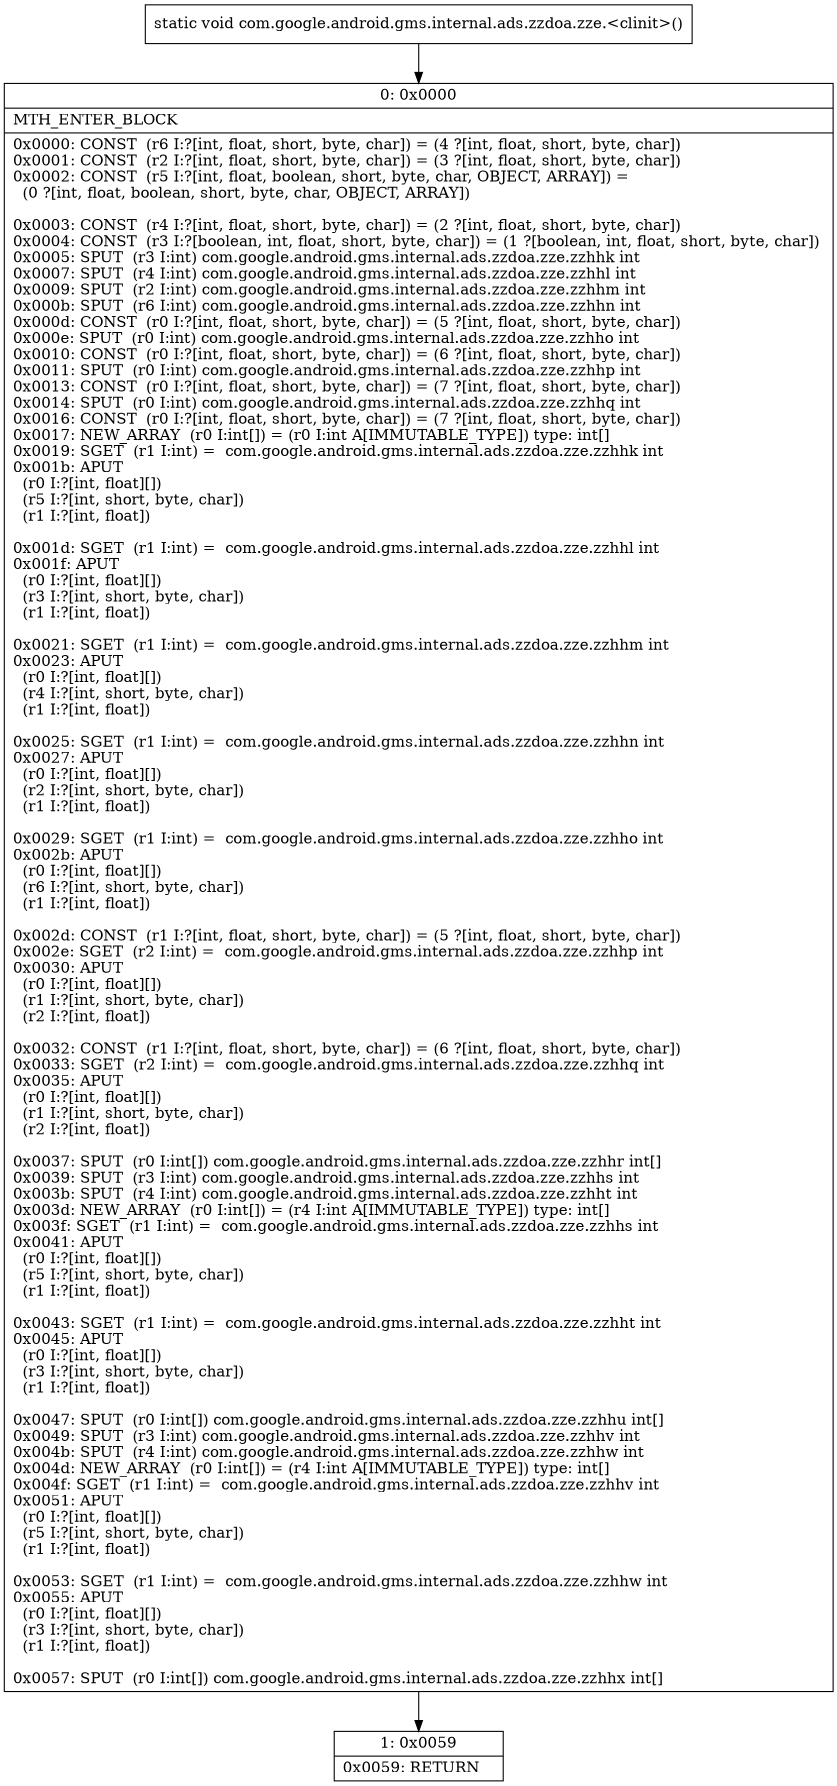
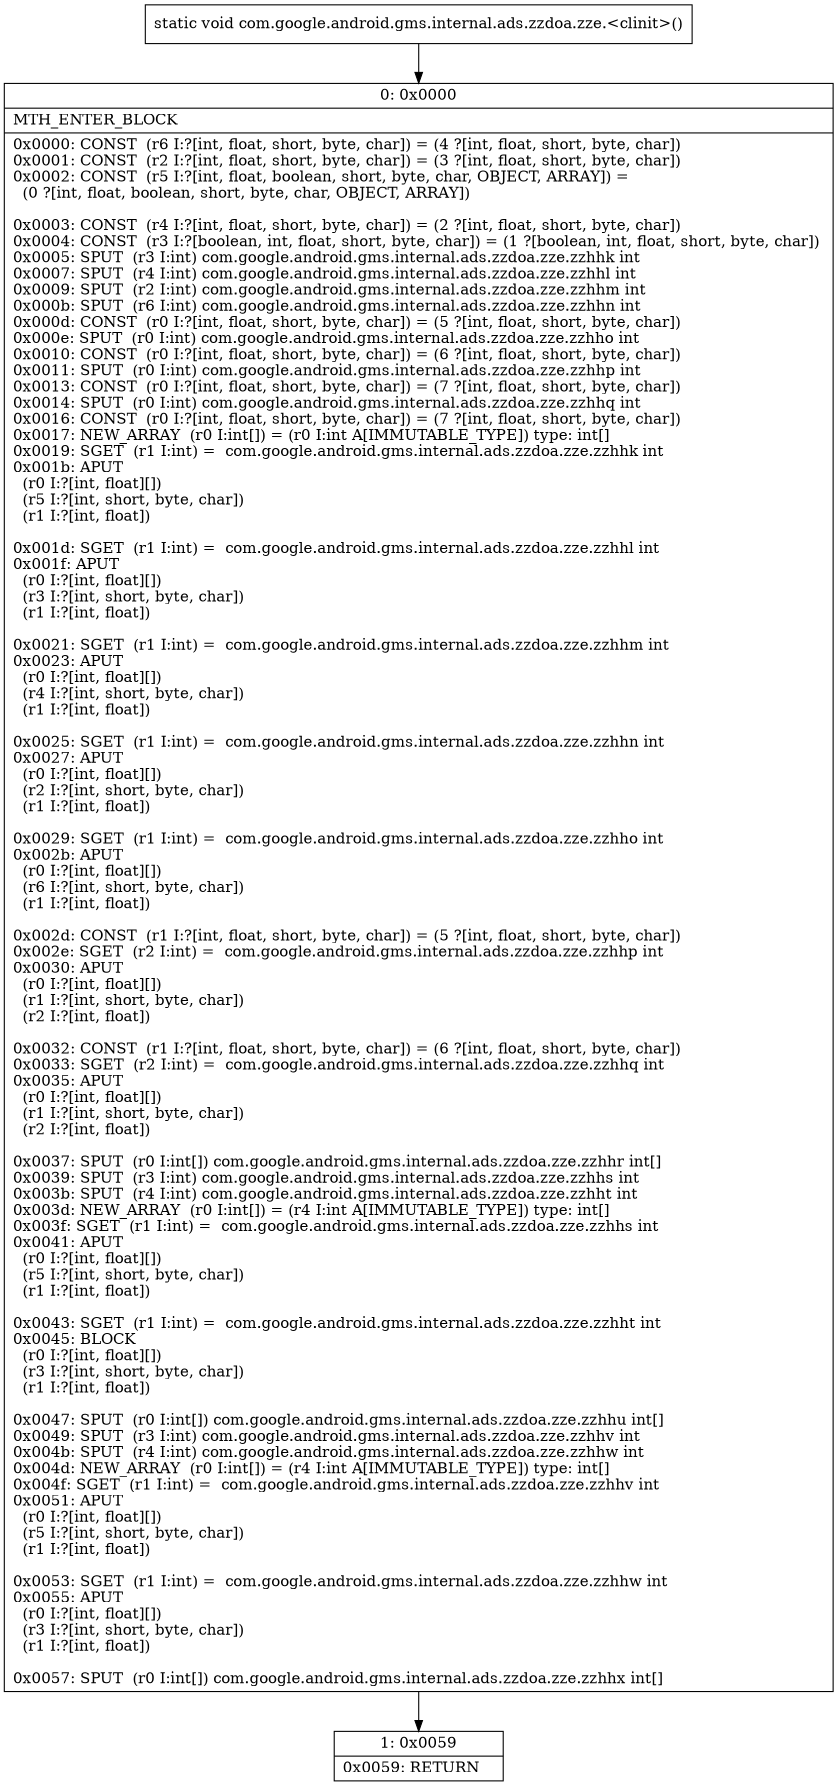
(73, 1340) -> (80, 1340)
